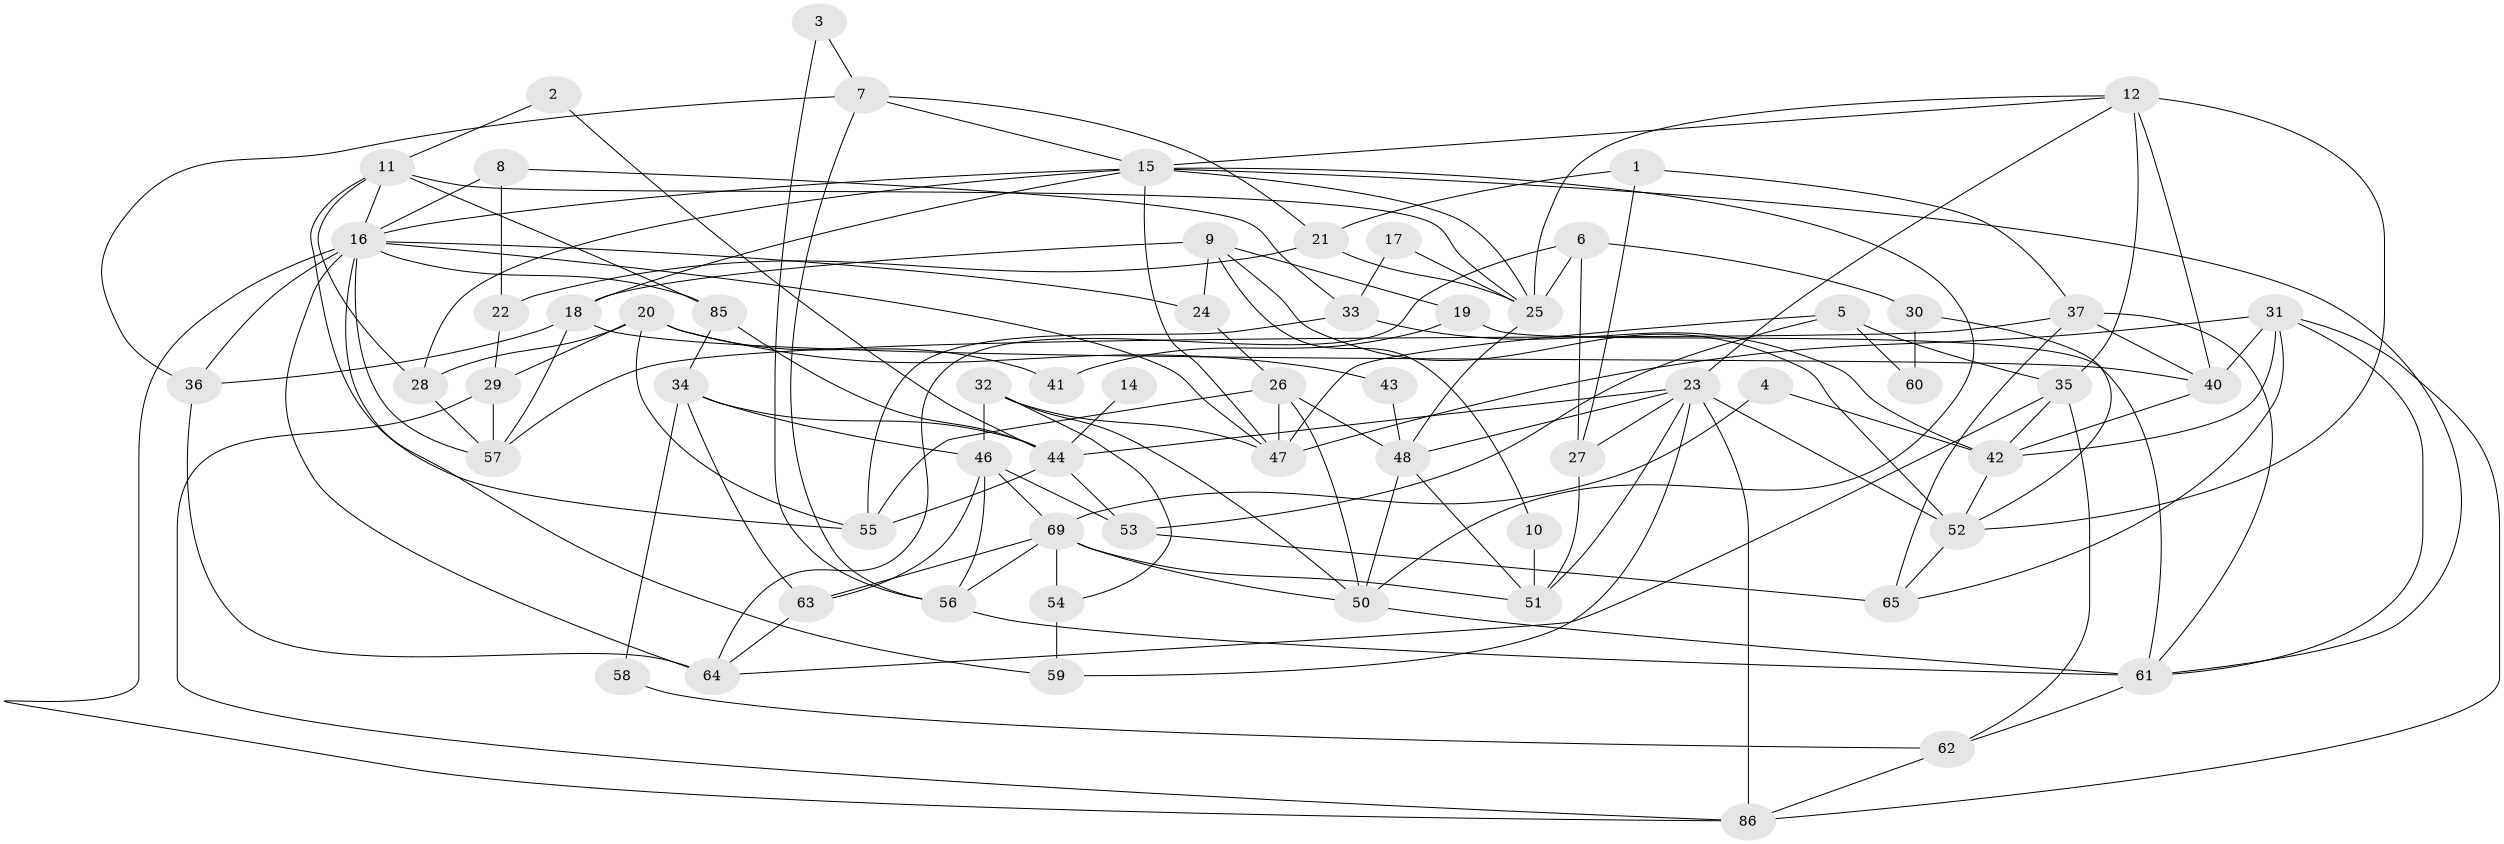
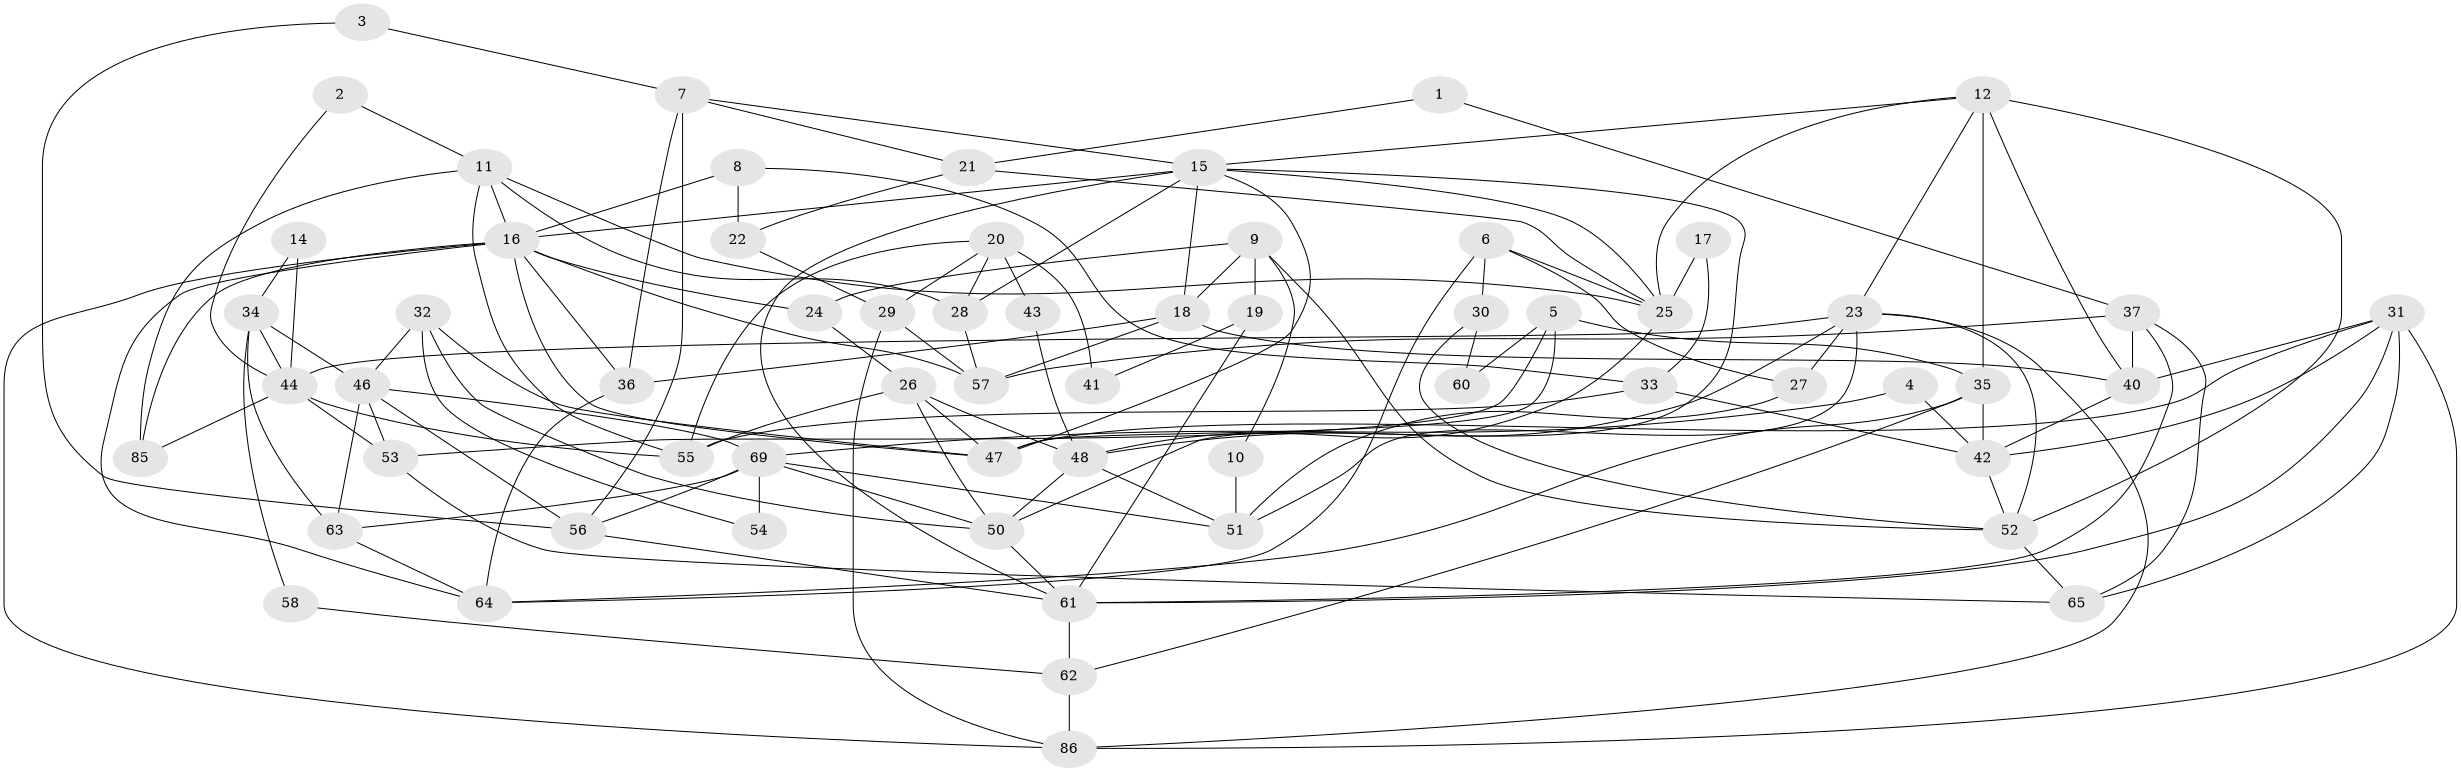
(1612, 314) -> none
(700, 349) -> (274, 279)
(1057, 677) -> none
